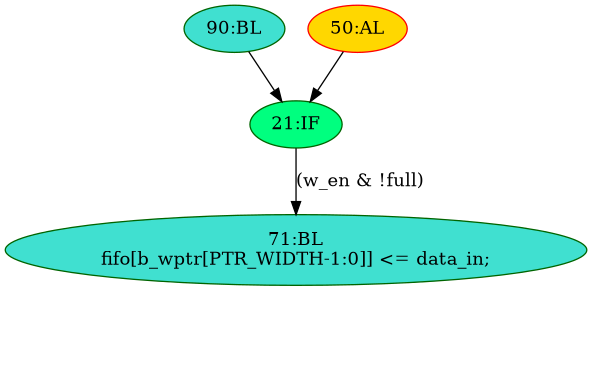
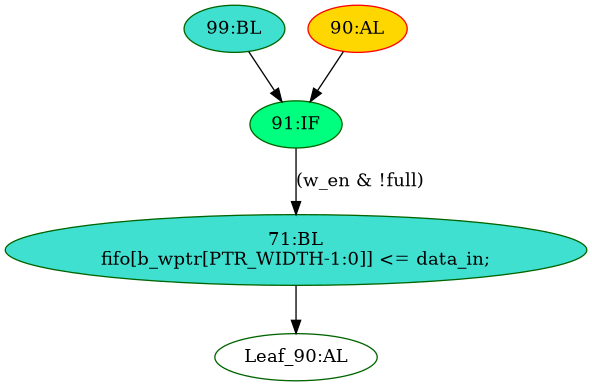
(234, 29) -> (234, 29)
(358, 29) -> (358, 29)
(296, 124) -> (296, 124)
none -> (296, 357)
